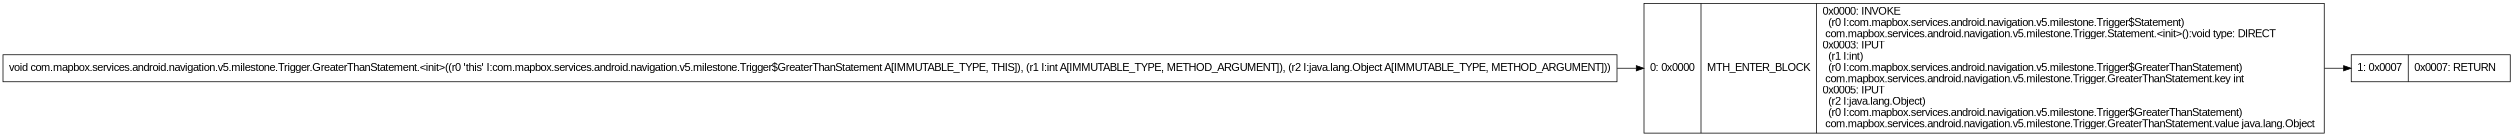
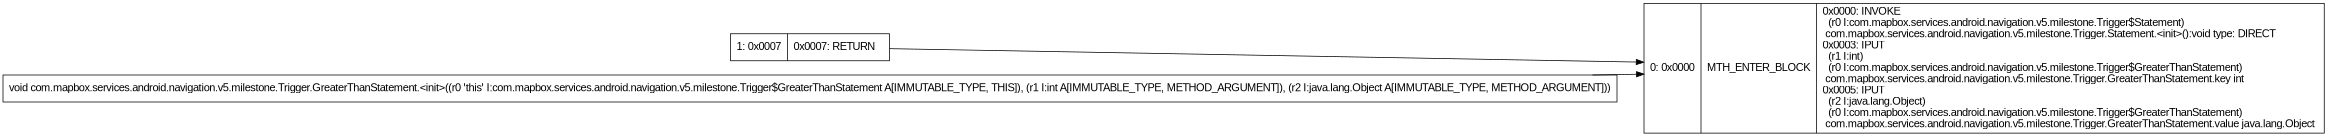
(2334, 68) -> (1263, 55)
